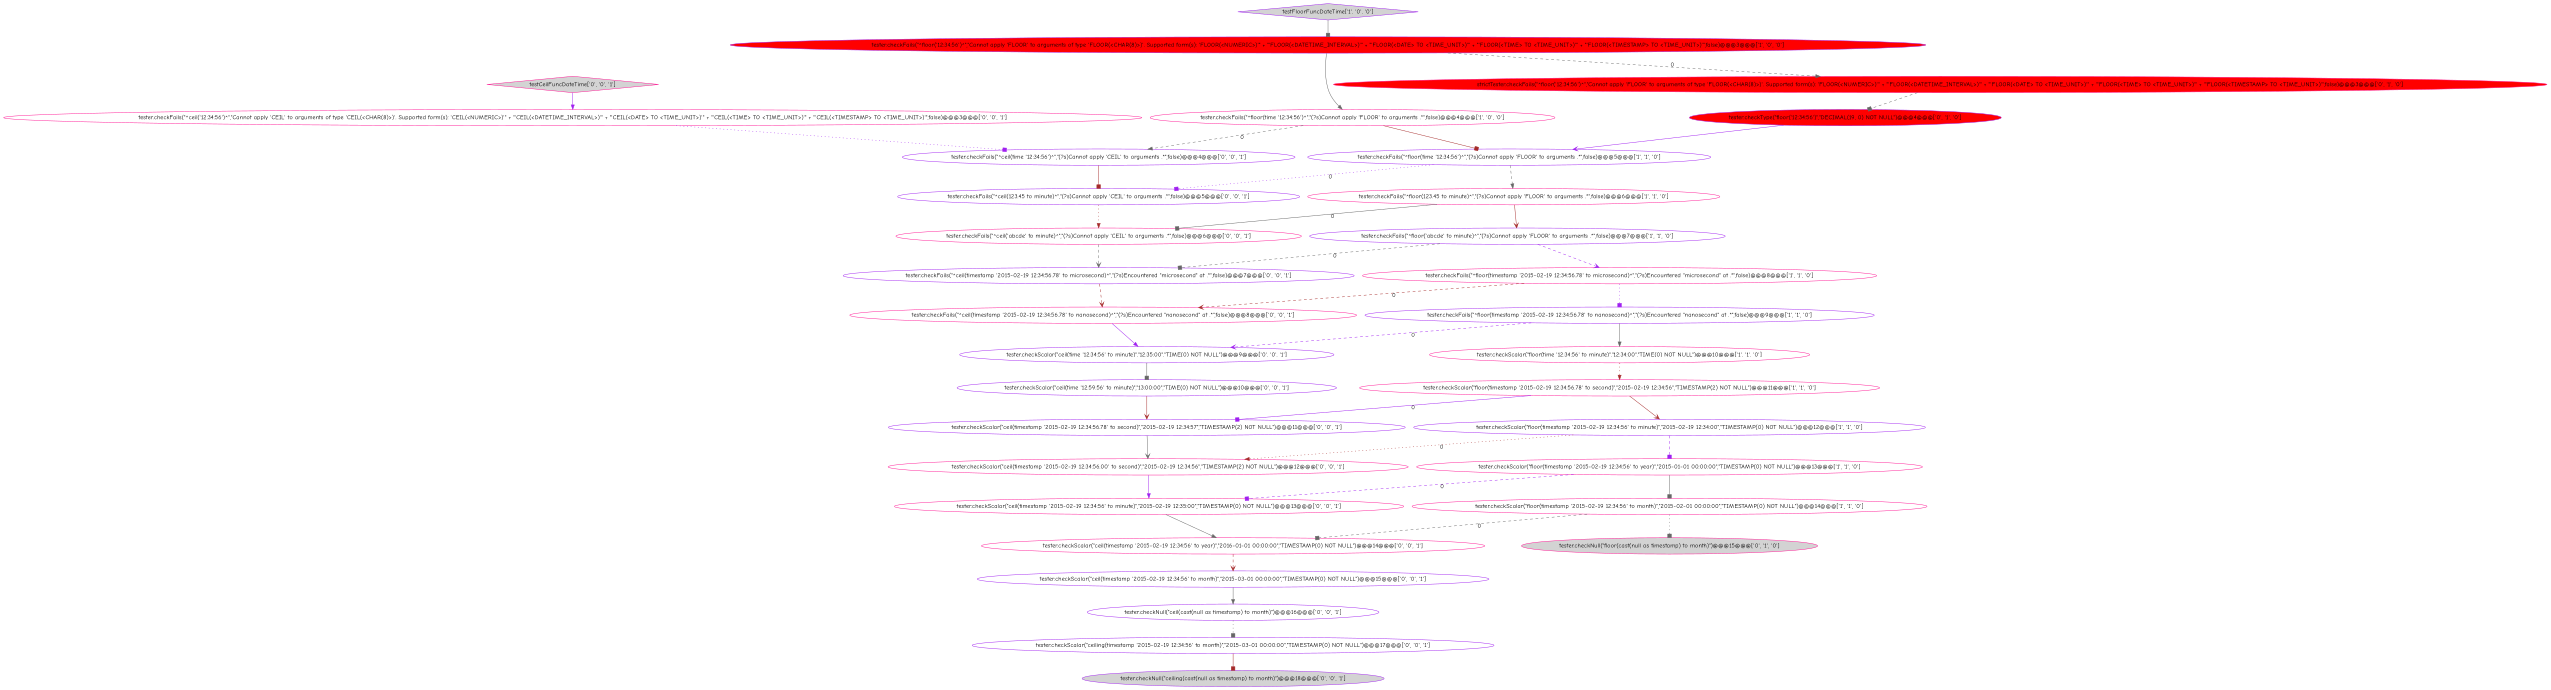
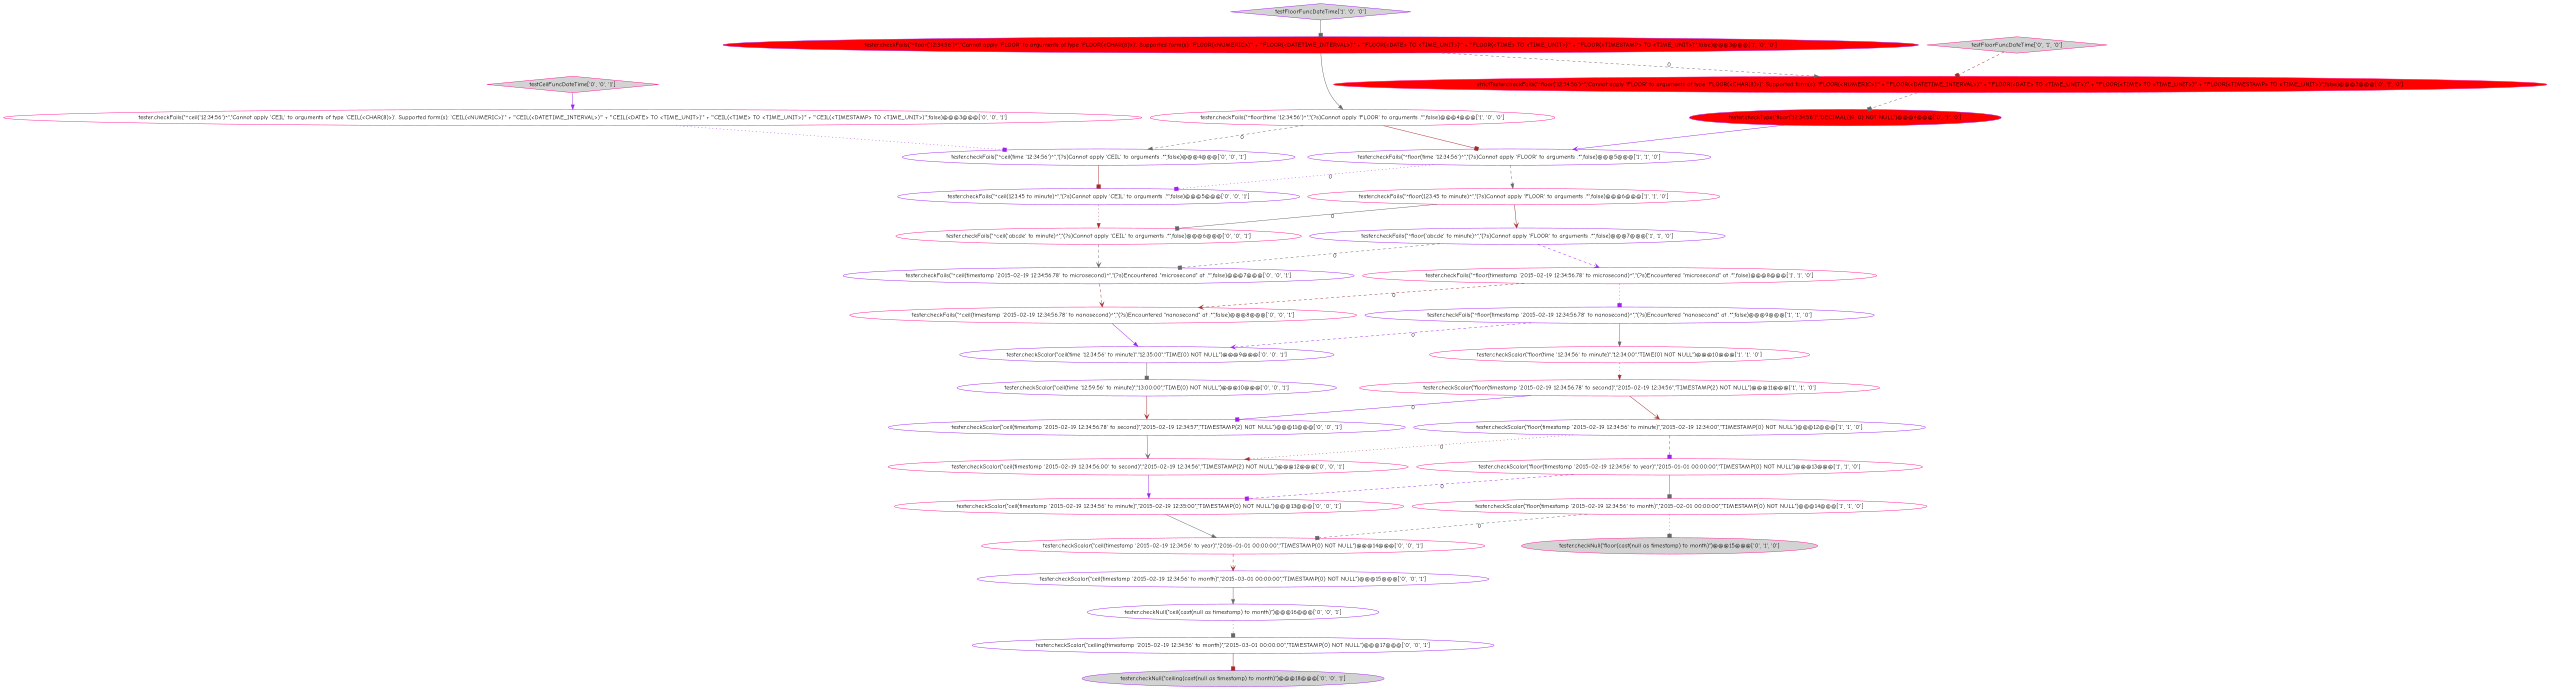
none -> (2017, 45)
